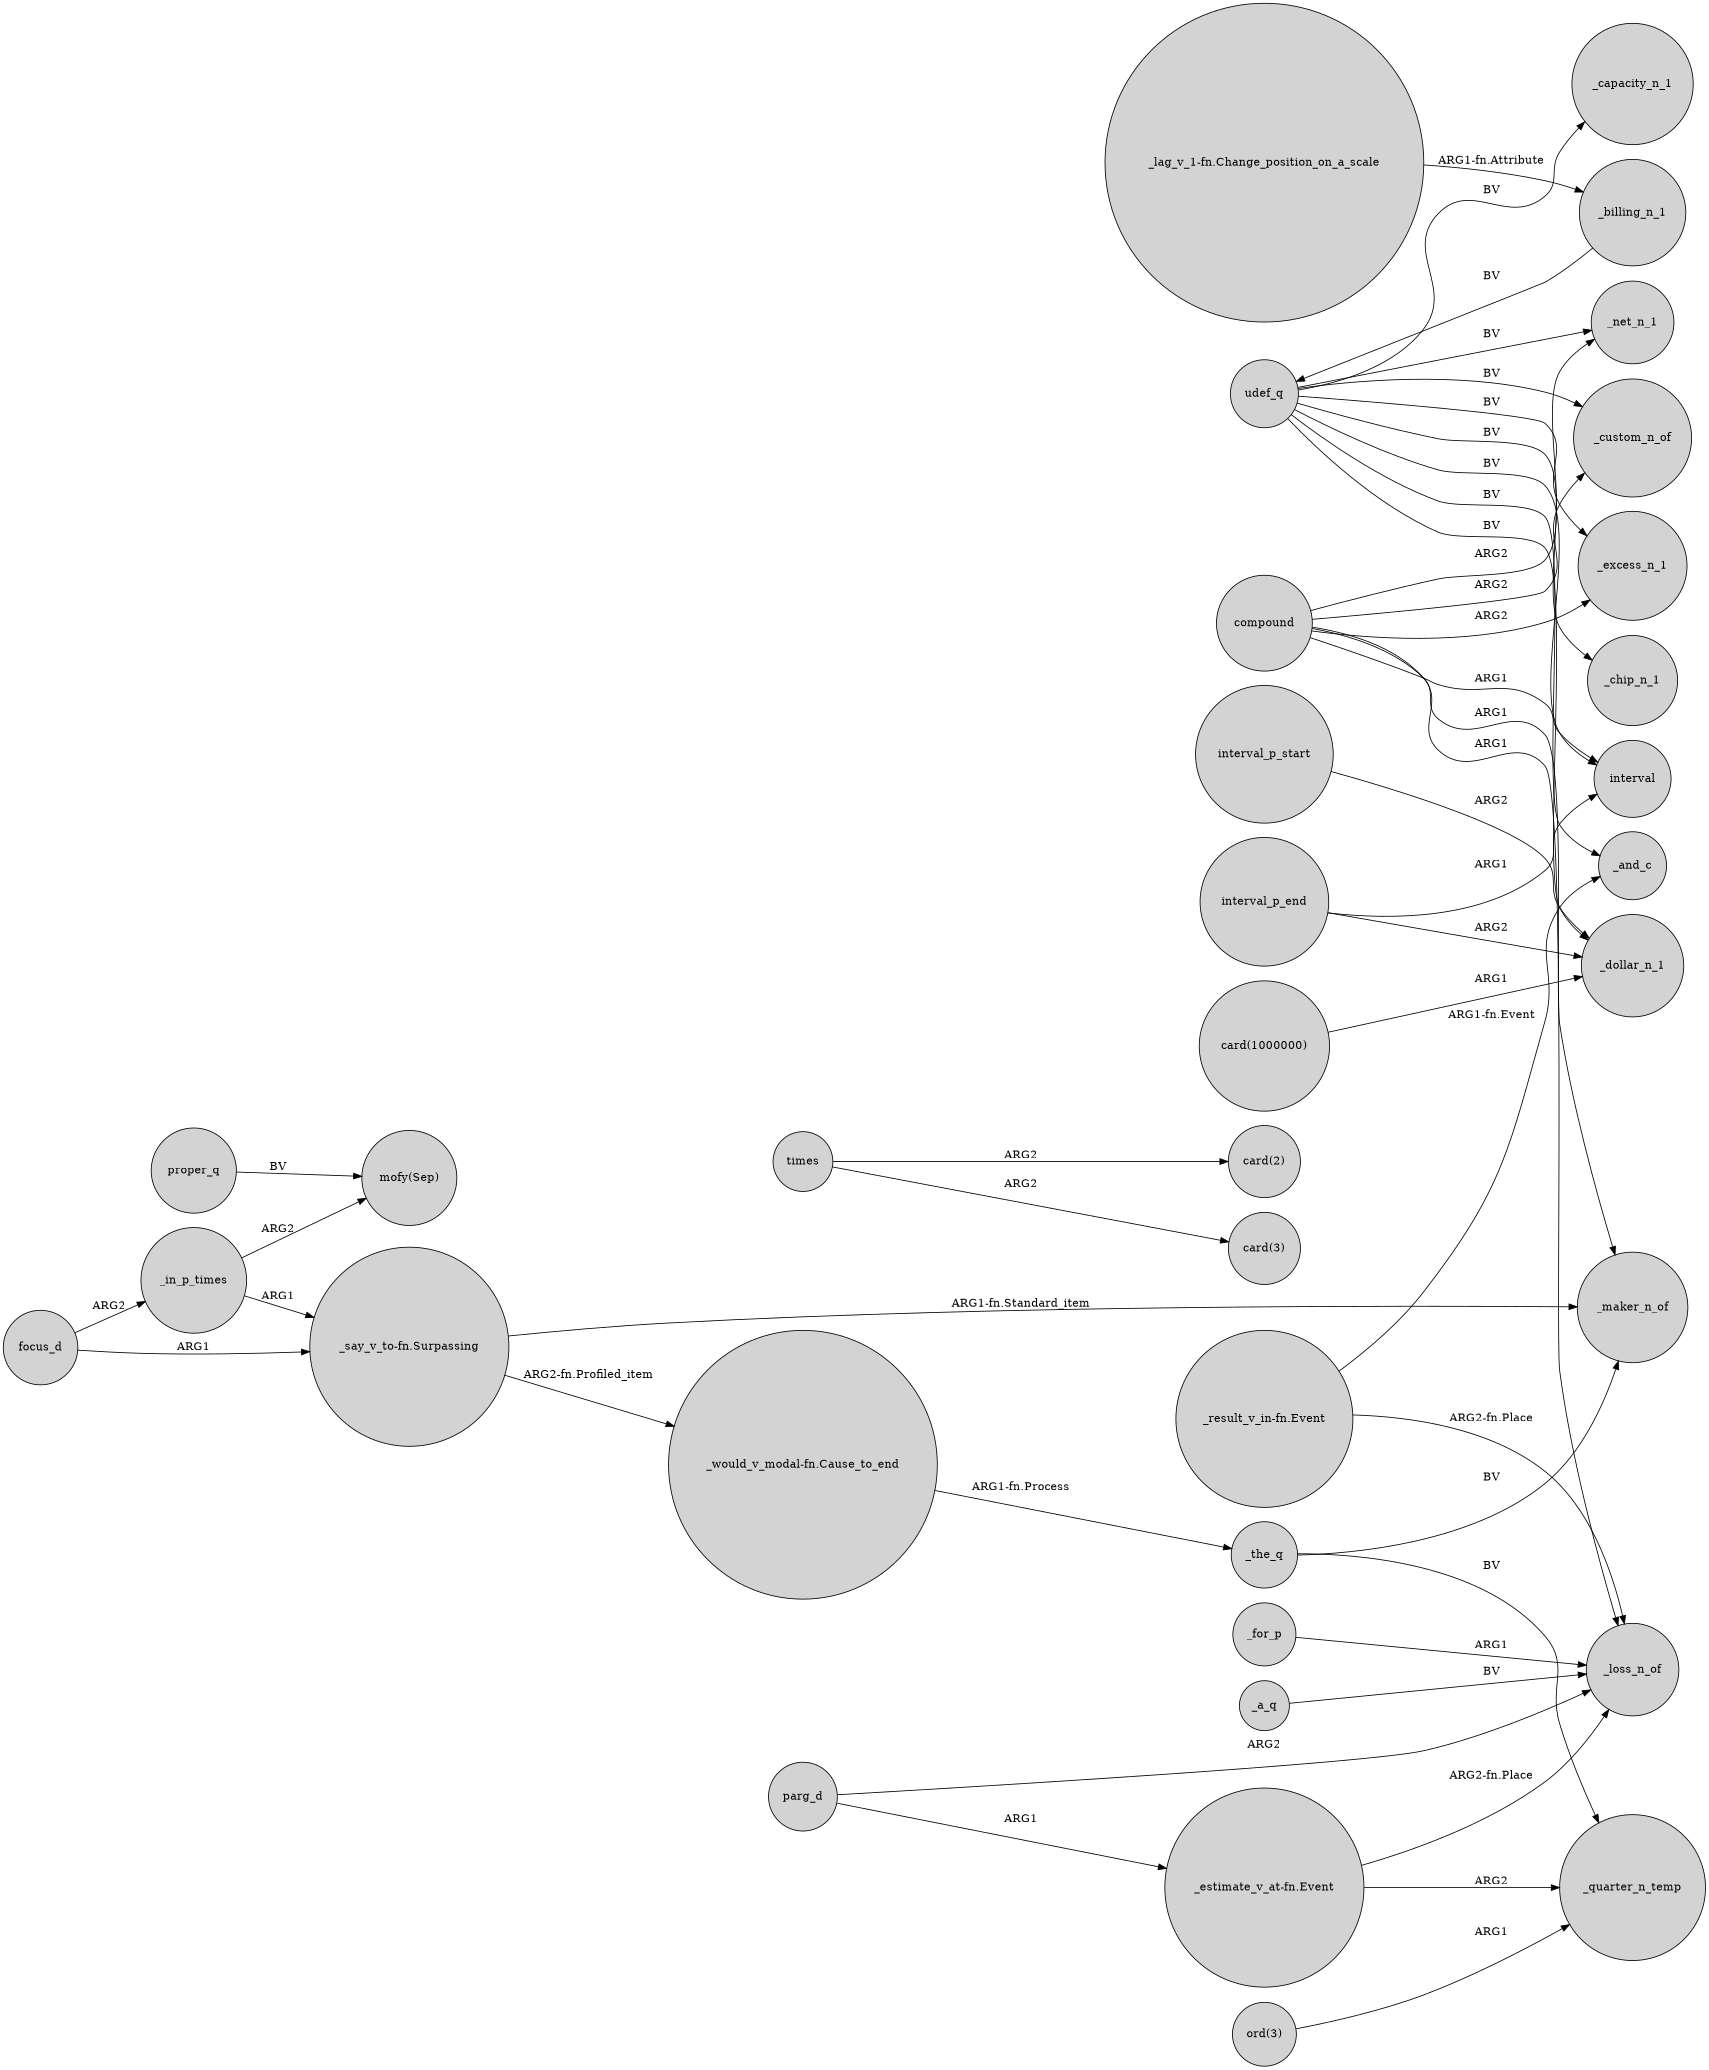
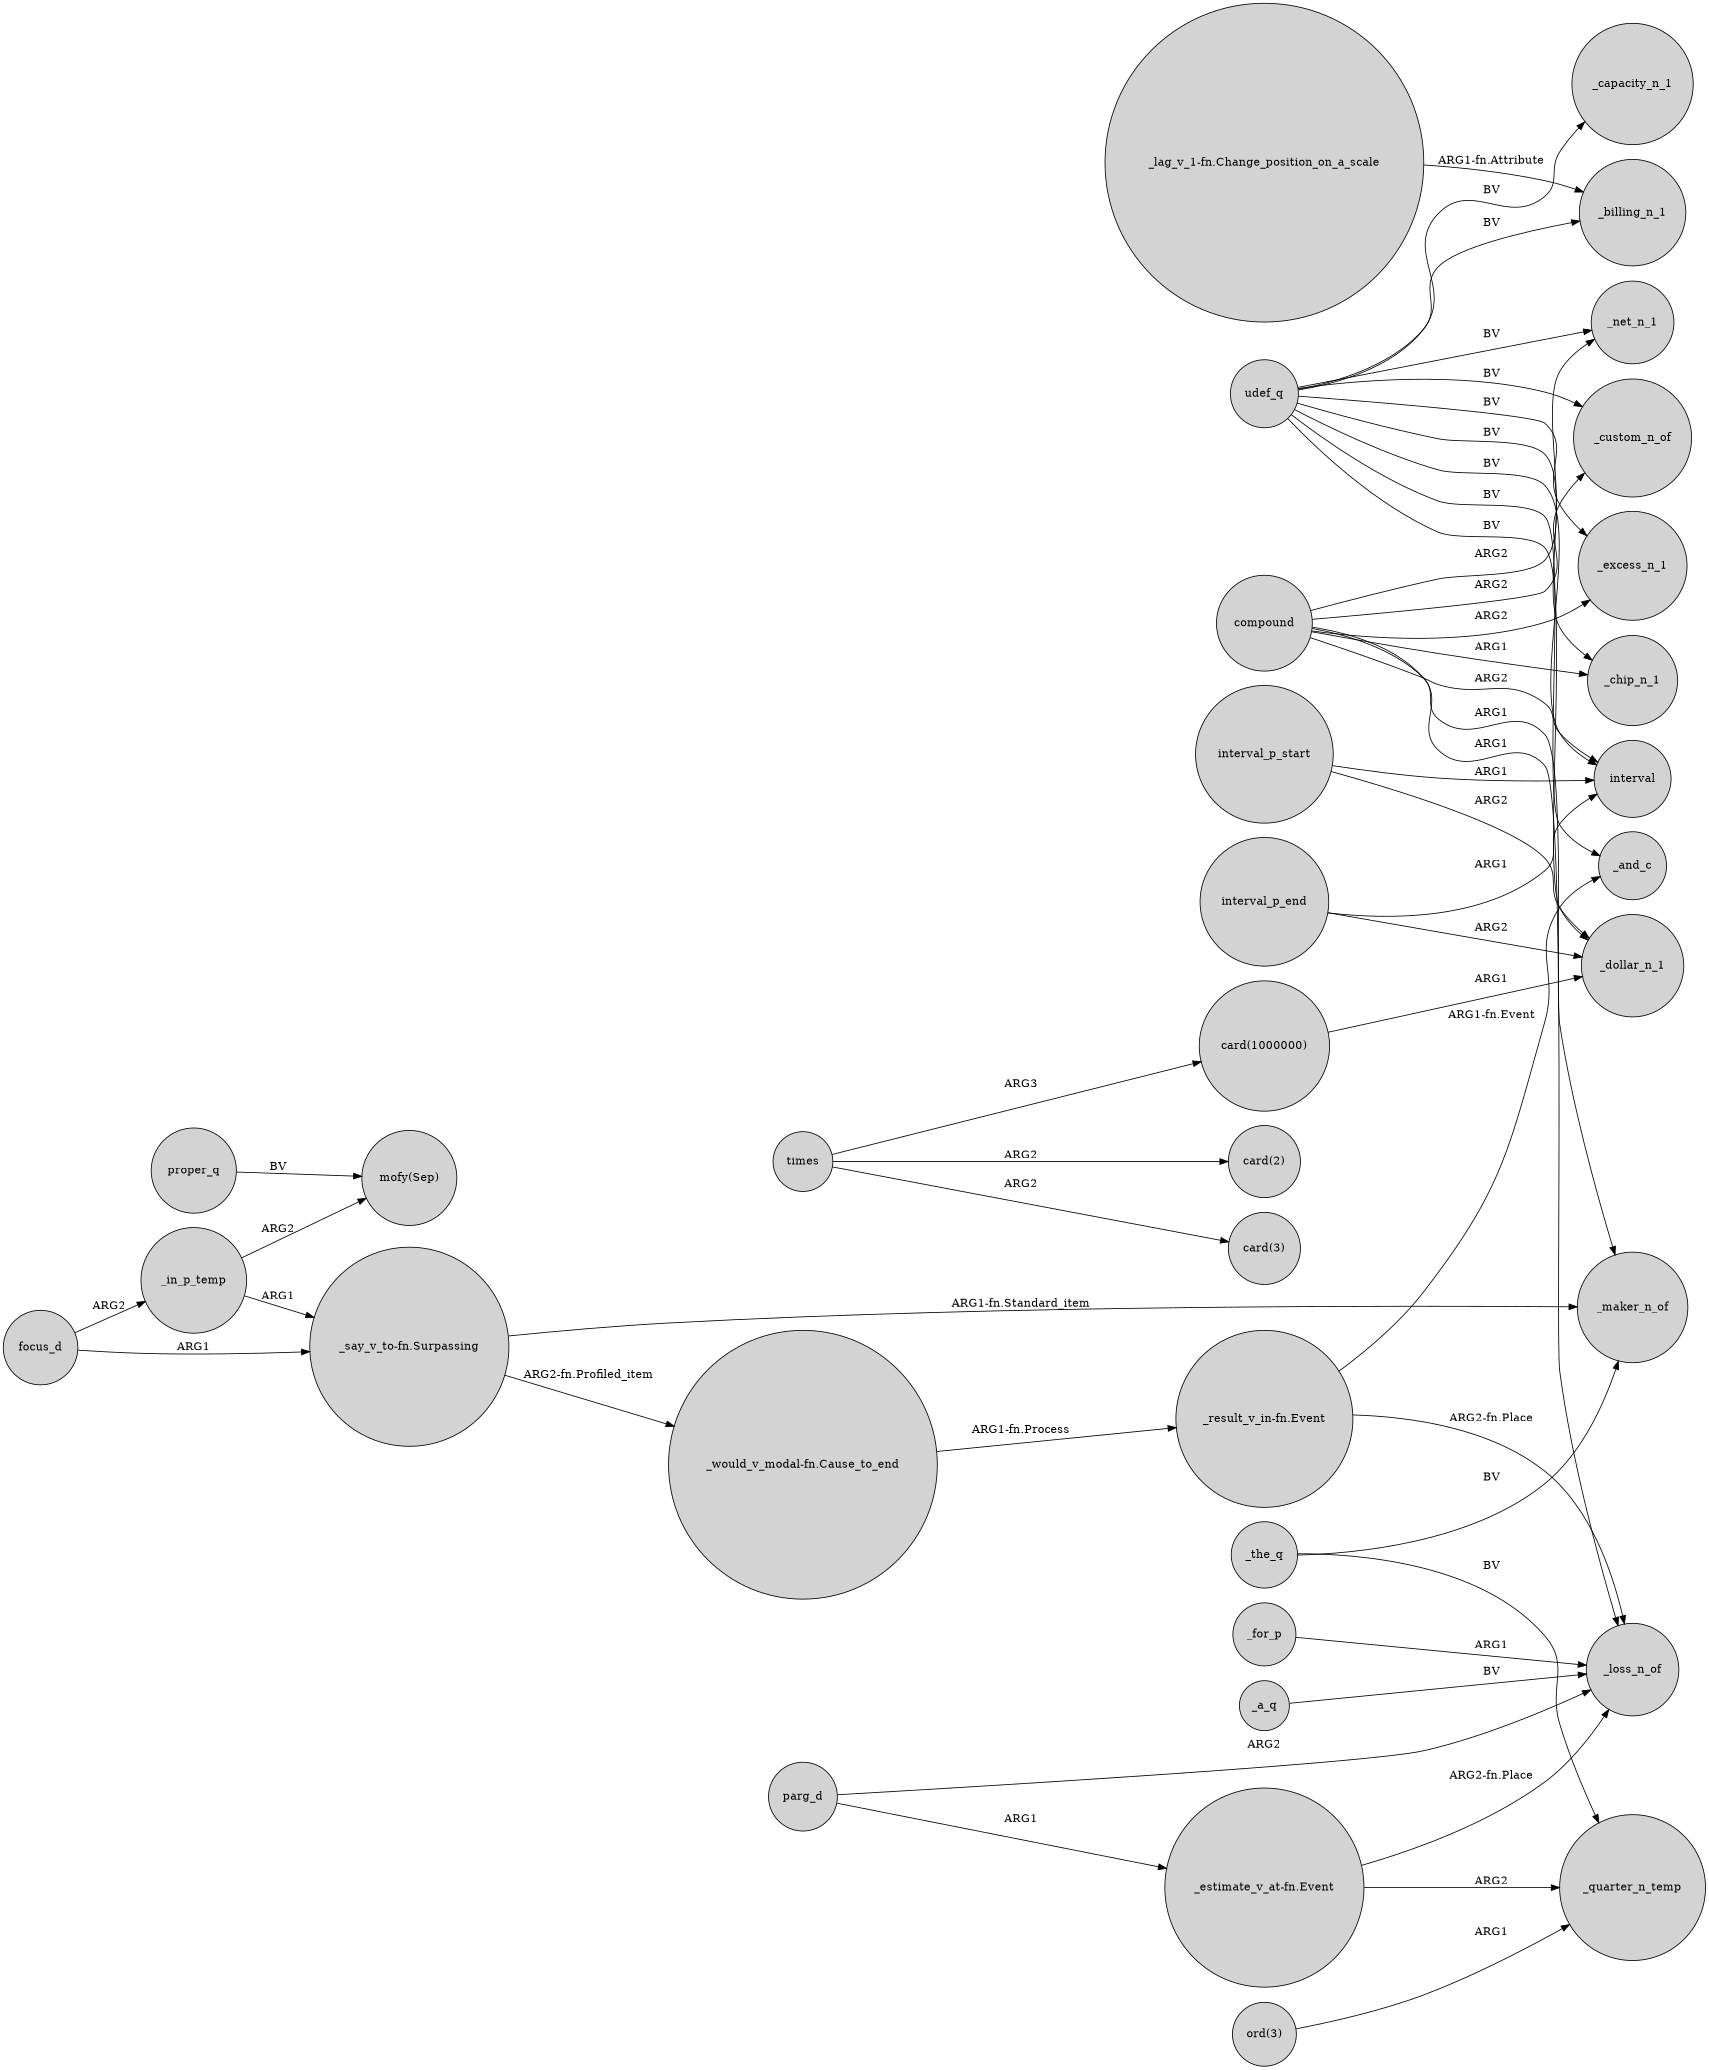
(1452, 320) -> (1440, 266)
none -> (1445, 655)
(1492, 678) -> (1492, 678)
none -> (1459, 779)
none -> (1013, 1109)
(194, 1280) -> (194, 1280)
(1079, 1519) -> (1052, 1440)
